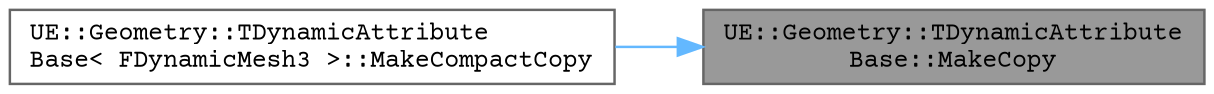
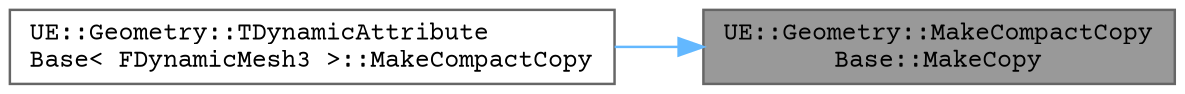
(954, 47) -> (939, 47)
